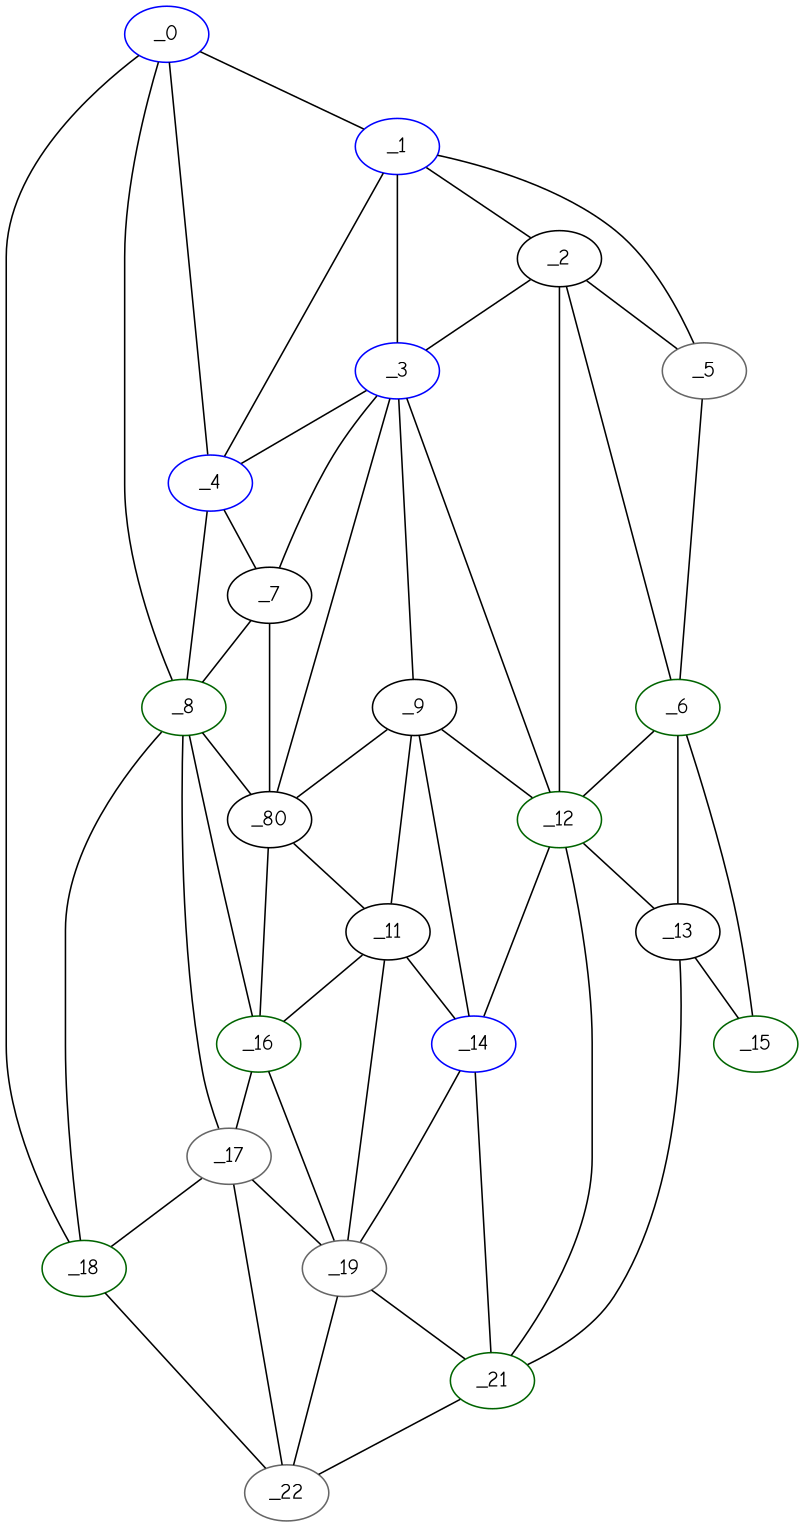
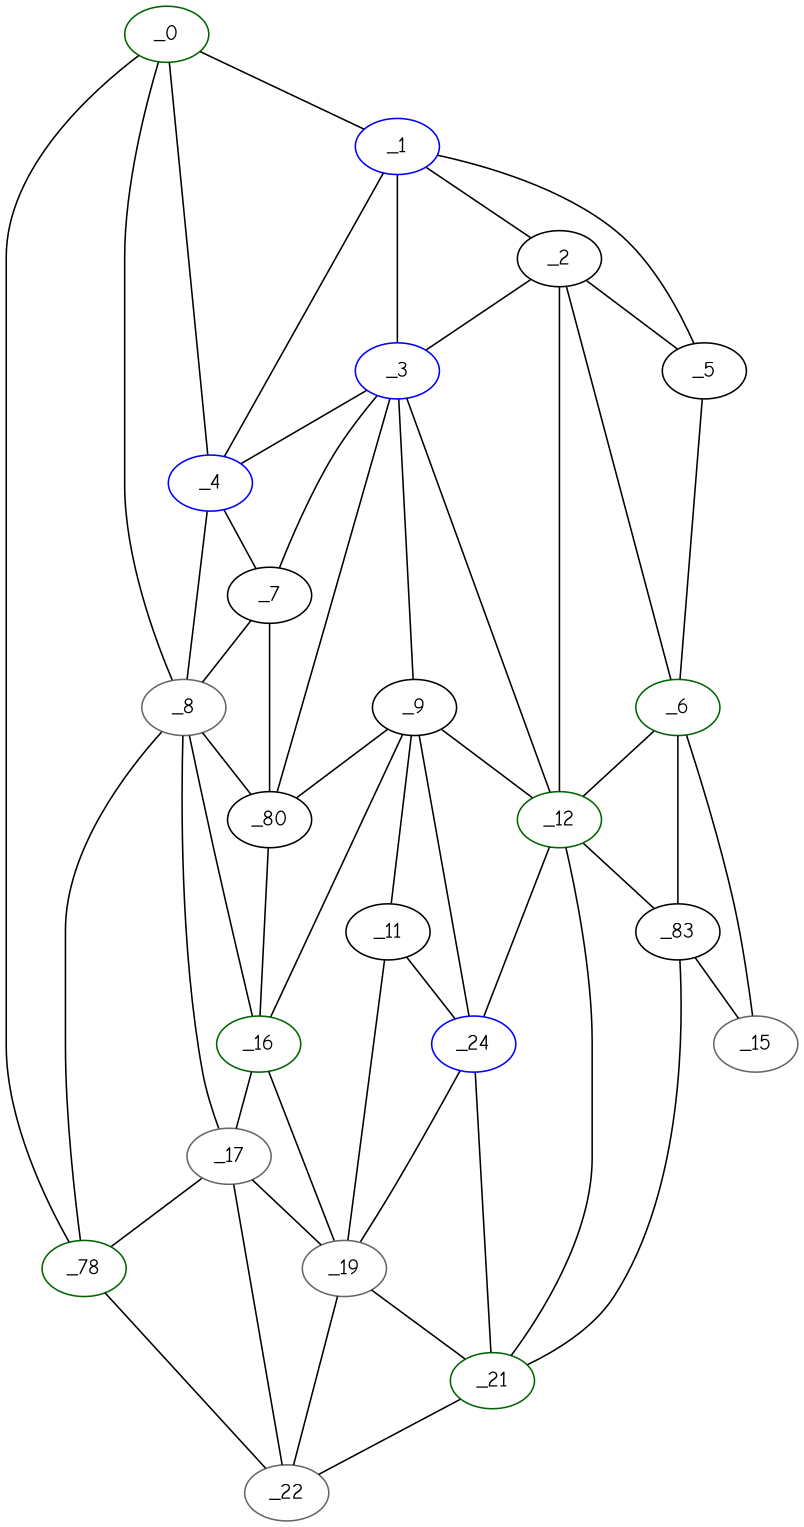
(167, 34) -> (167, 34)
(704, 371) -> (704, 371)
(184, 707) -> (184, 707)
(329, 876) -> none
(678, 932) -> (678, 932)
(323, 988) -> (337, 876)
(474, 1044) -> (474, 1044)
(756, 1044) -> (756, 1044)
(84, 1268) -> (84, 1268)
